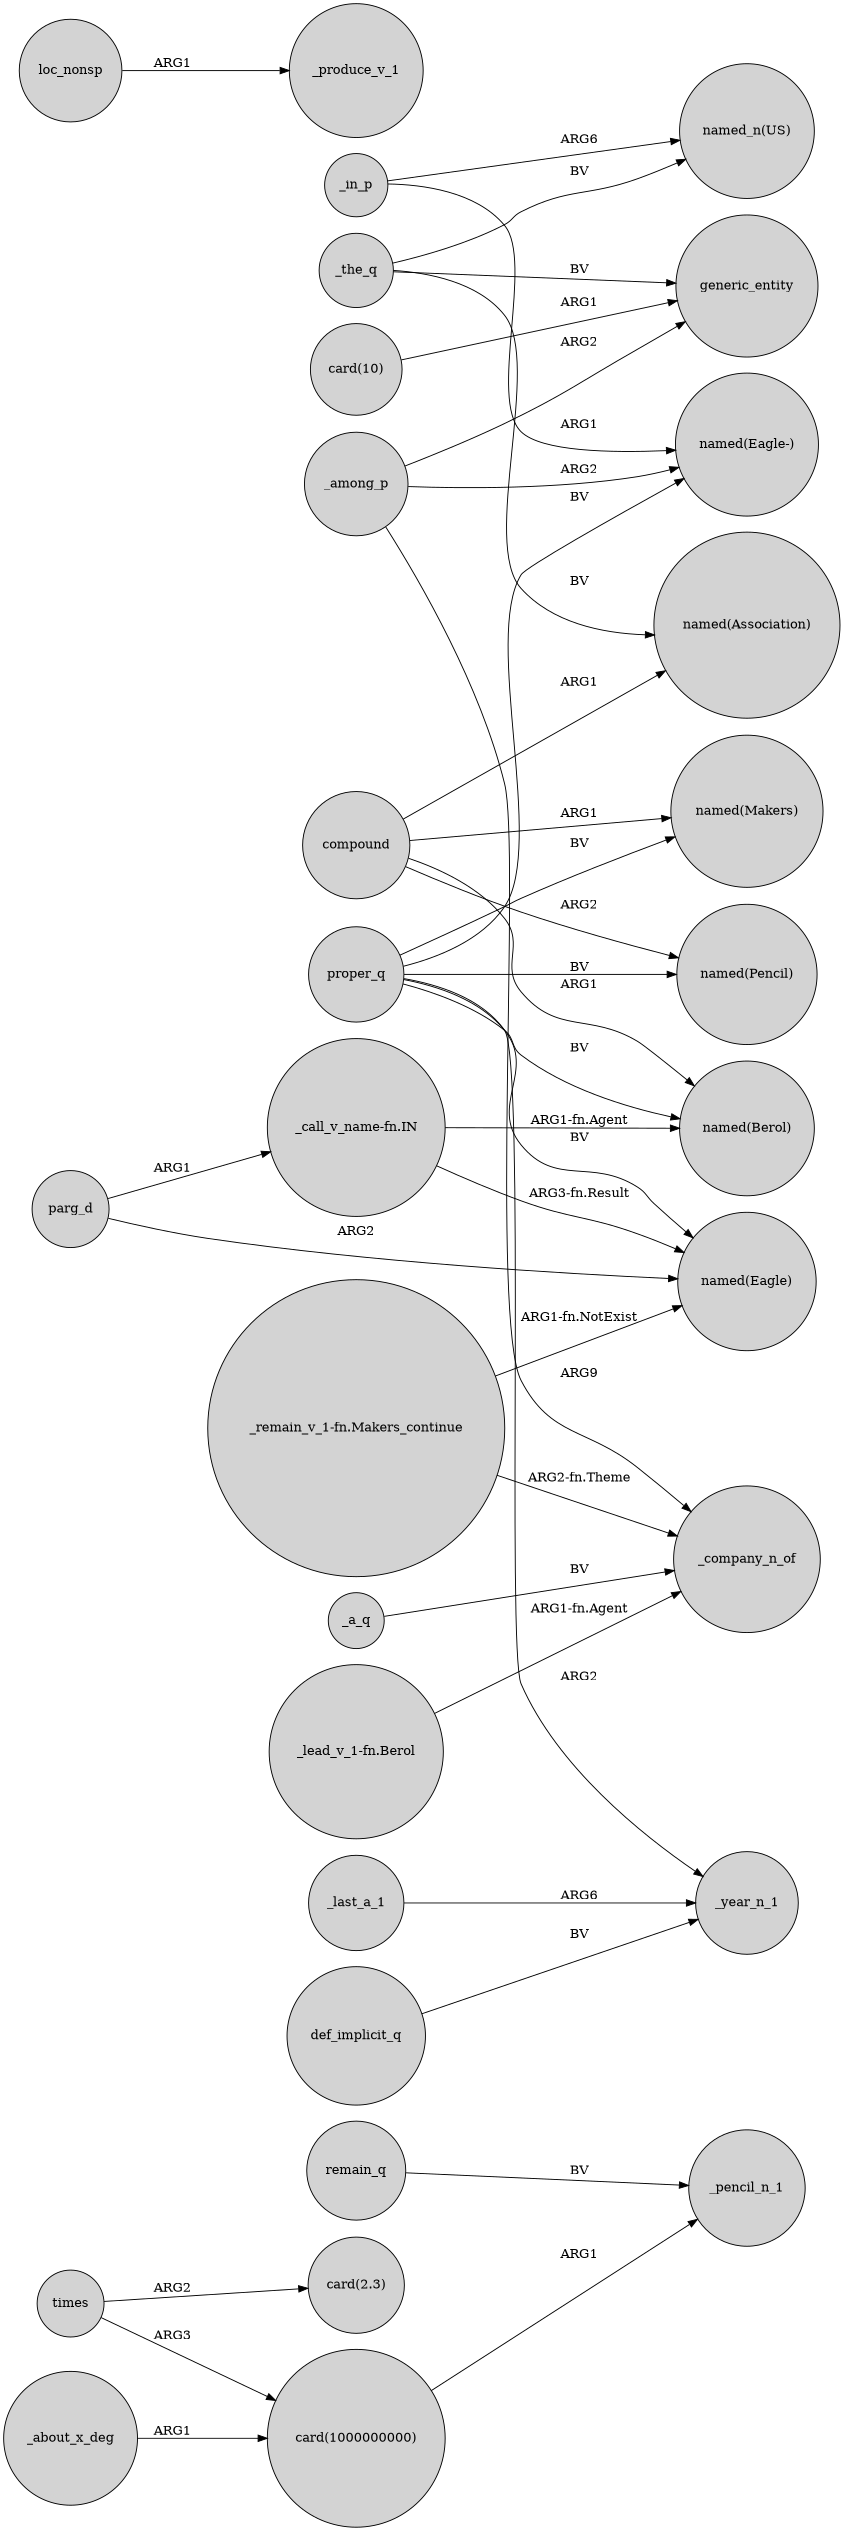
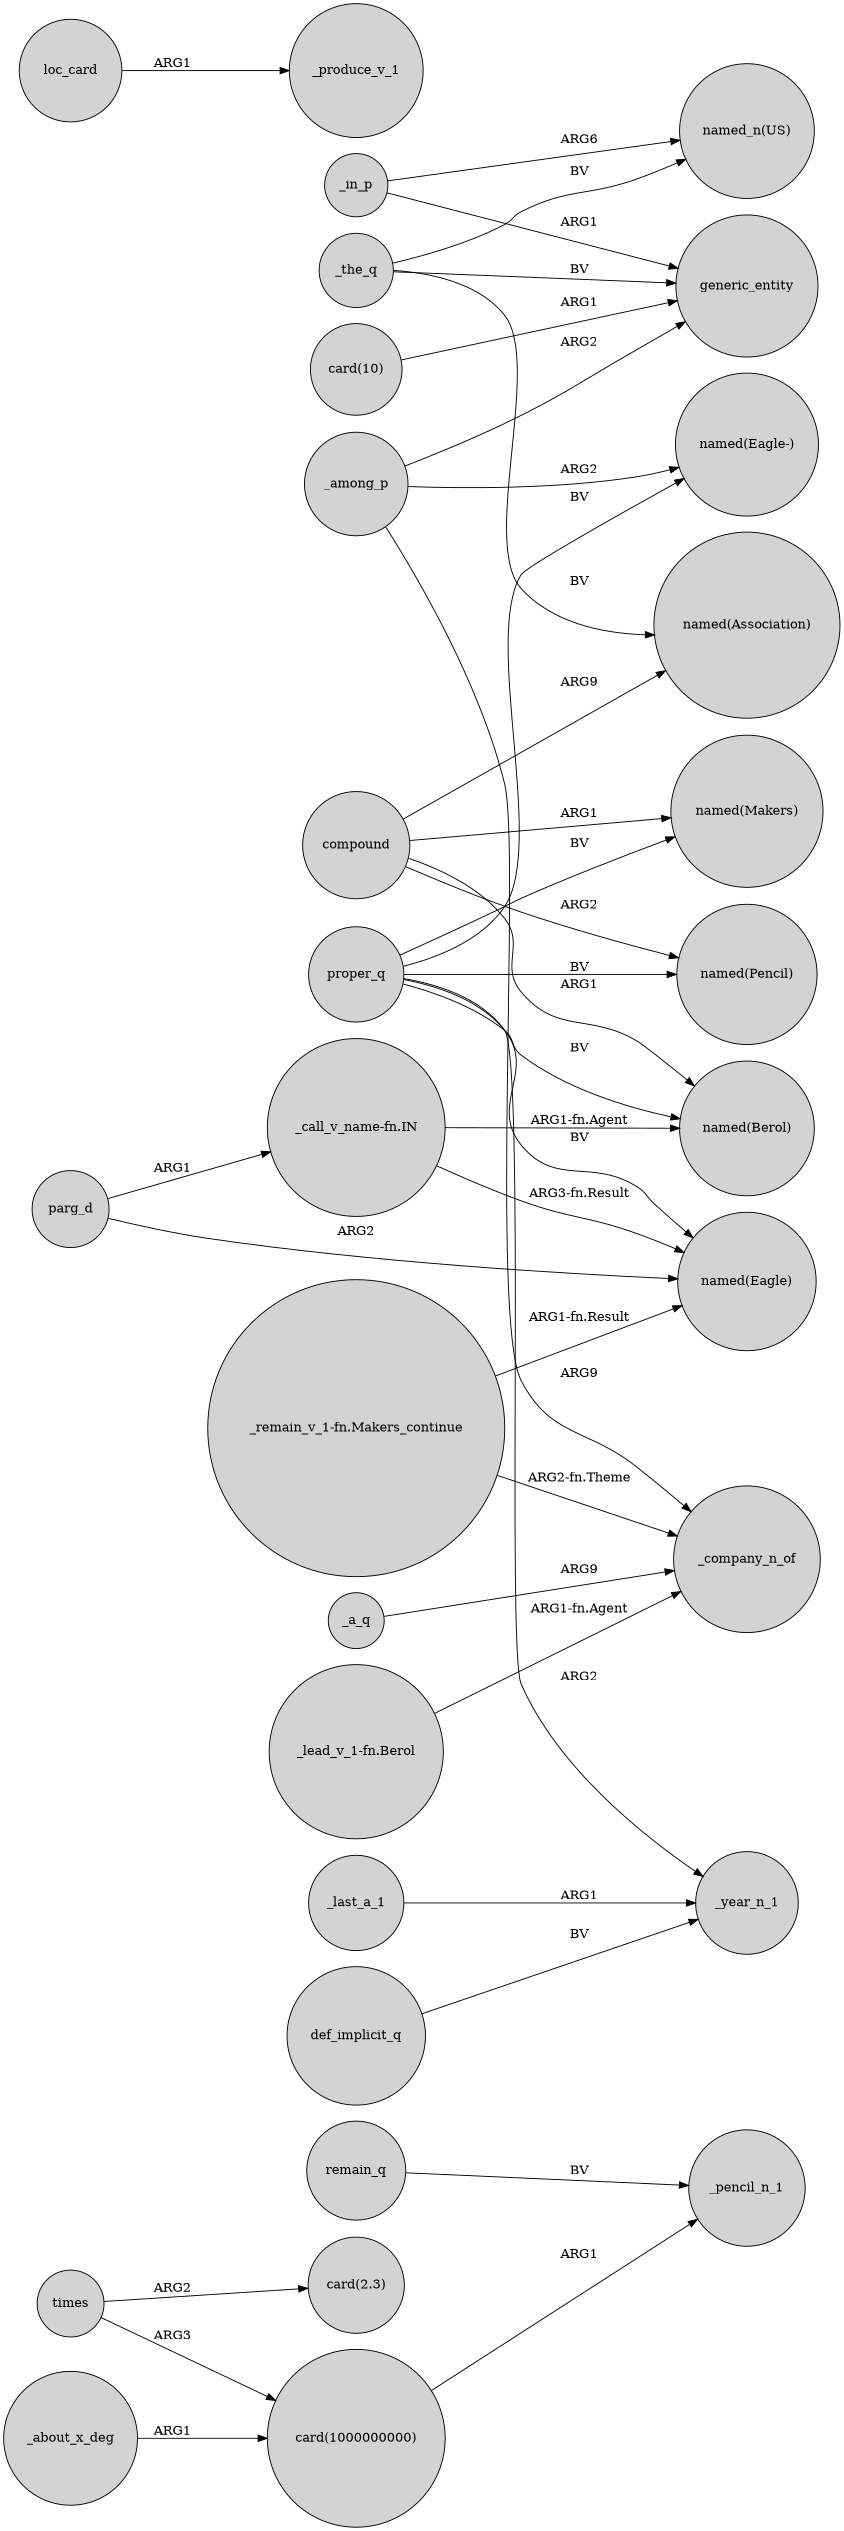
(71, 71) -> (71, 71)
(510, 352) -> (528, 229)
(579, 682) -> (579, 682)
(579, 1318) -> (579, 1318)
(579, 1570) -> (579, 1570)
(579, 1896) -> (579, 1896)
